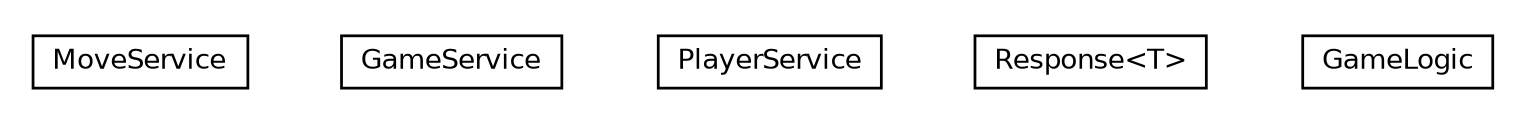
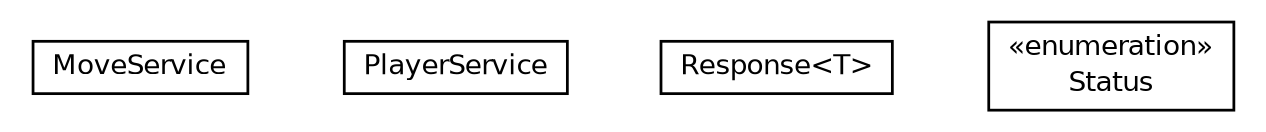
(452, 61) -> none
(1396, 61) -> none
none -> (1110, 66)
